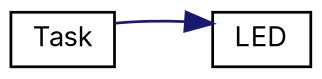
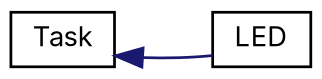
(150, 21) -> (178, 58)
